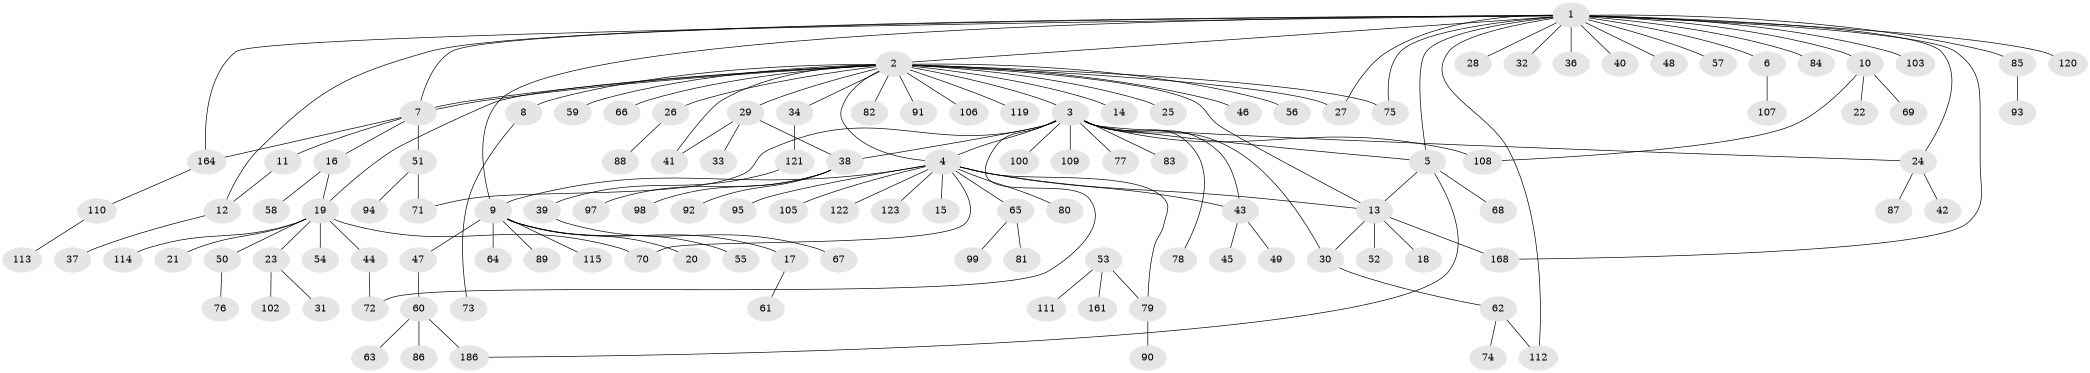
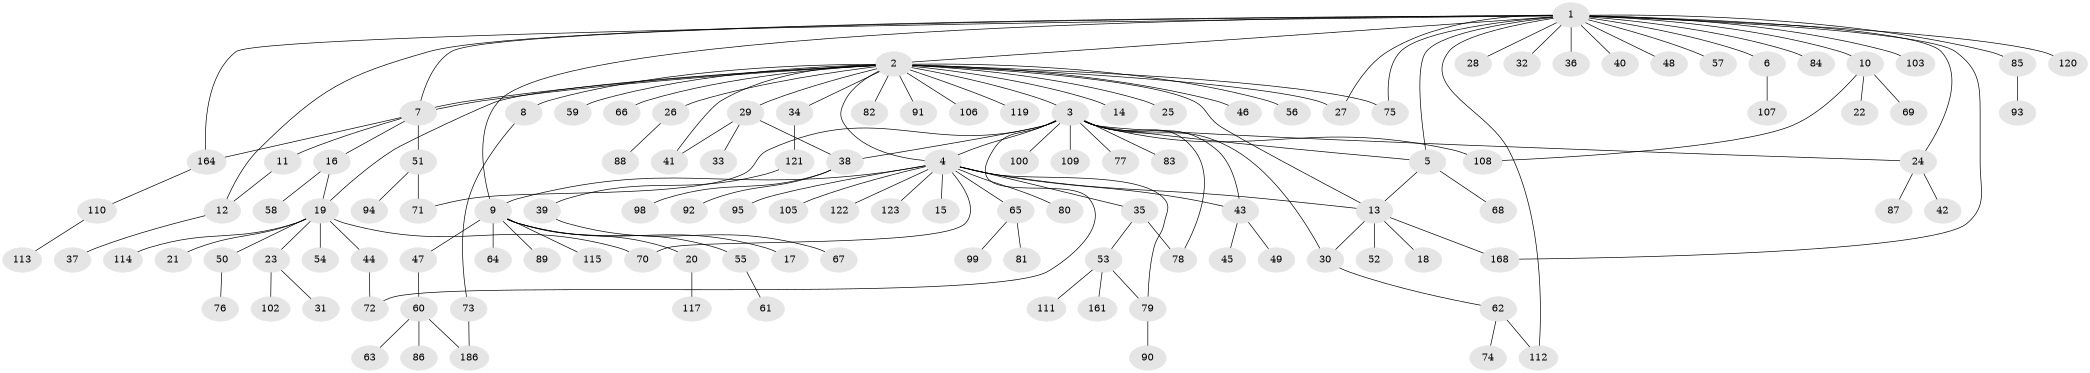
(591, 211) -> none
none -> (1140, 211)
(778, 284) -> (753, 285)
none -> (692, 309)
(1025, 341) -> (469, 334)
